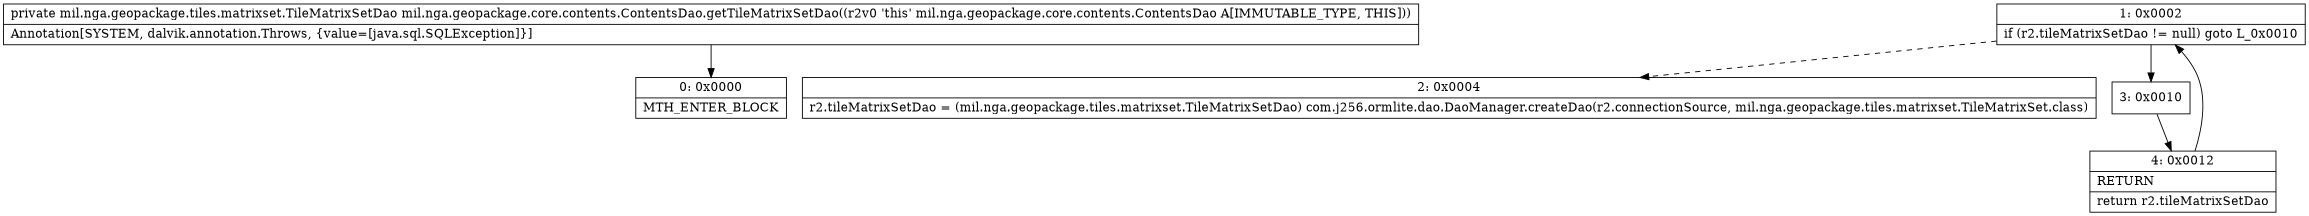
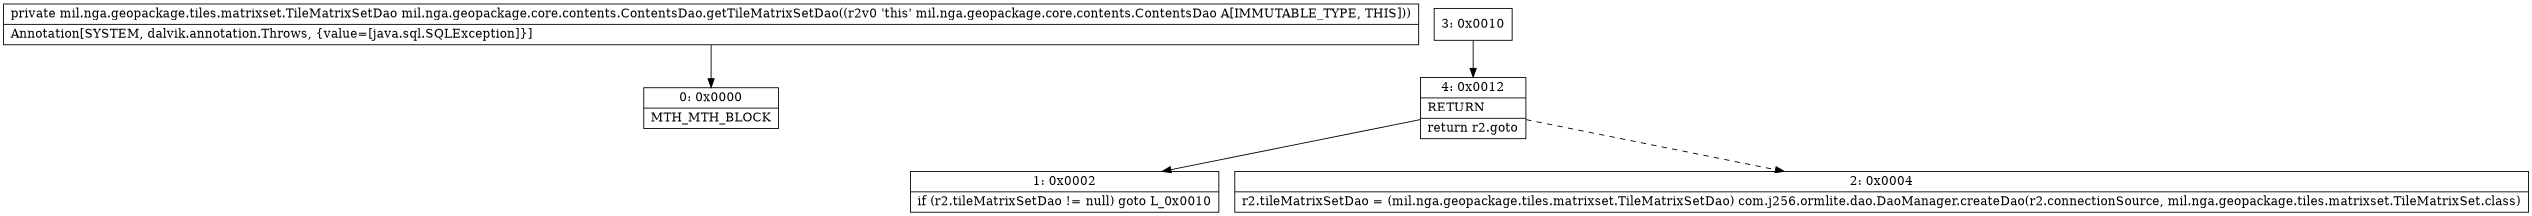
(1823, 59) -> (1651, 145)
(2151, 59) -> none
(711, 108) -> (711, 118)
(2183, 202) -> (1473, 128)
